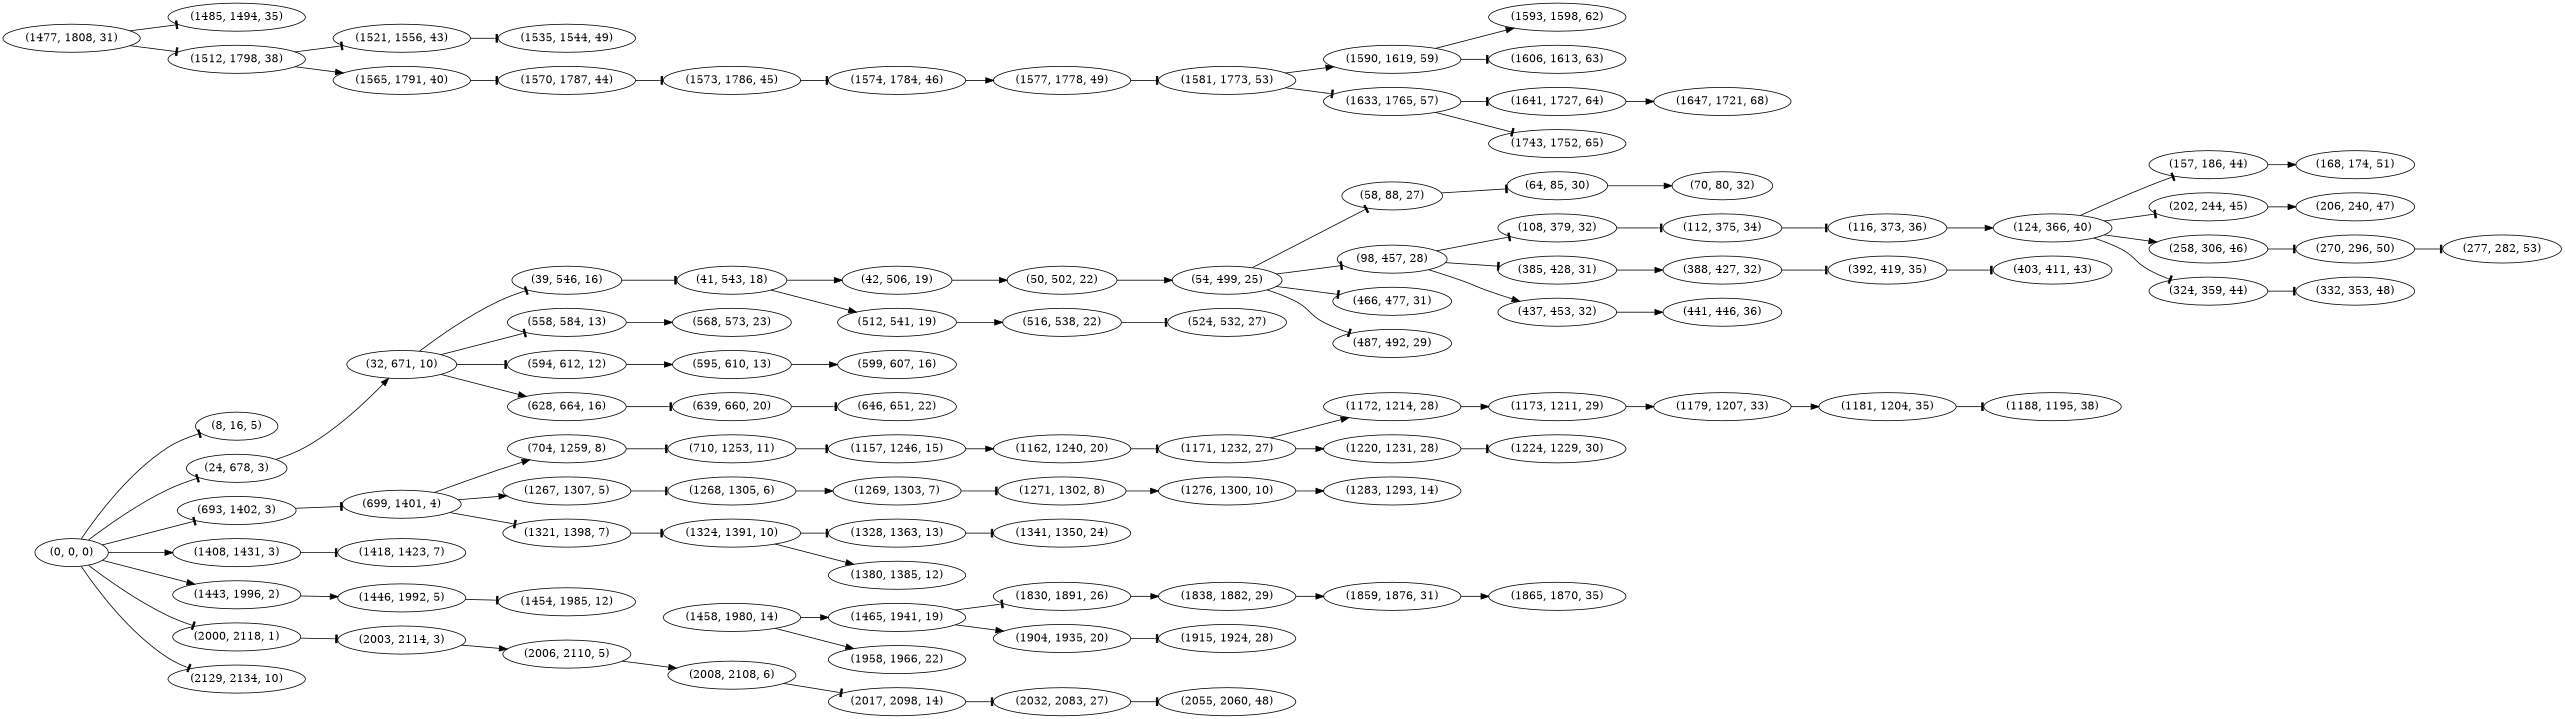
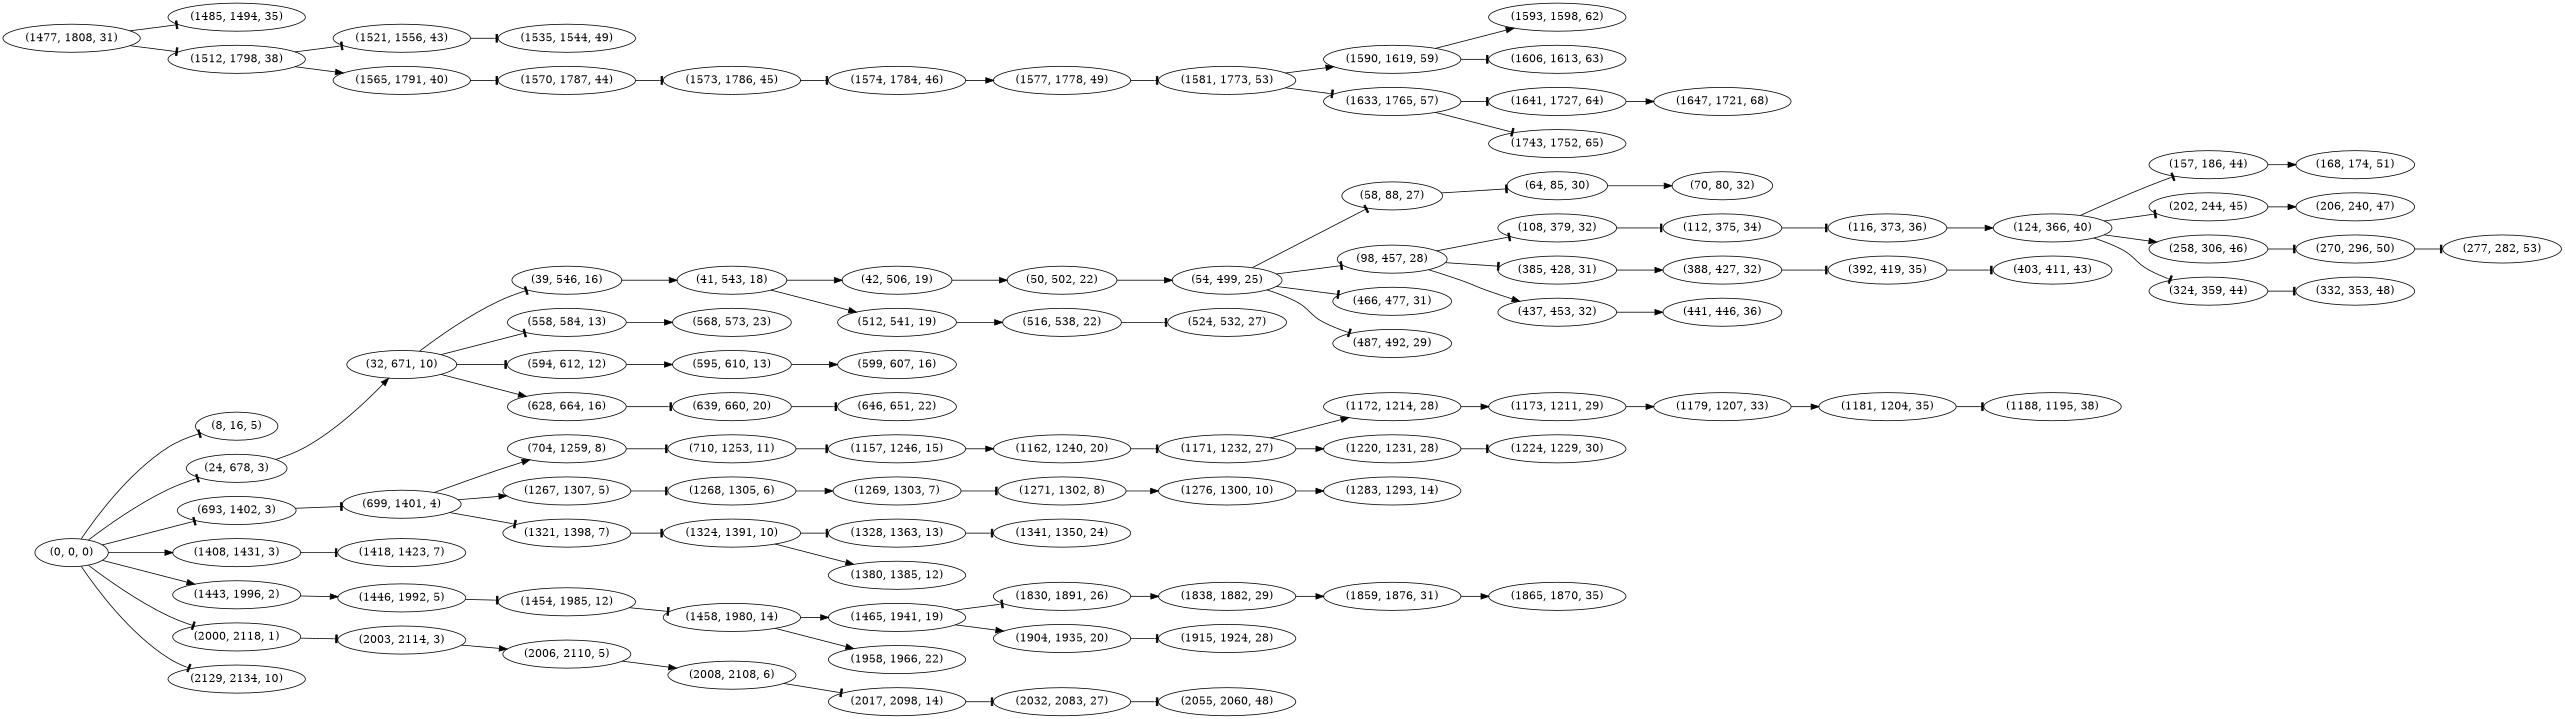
(647, 280) -> (647, 280)
none -> (647, 609)
